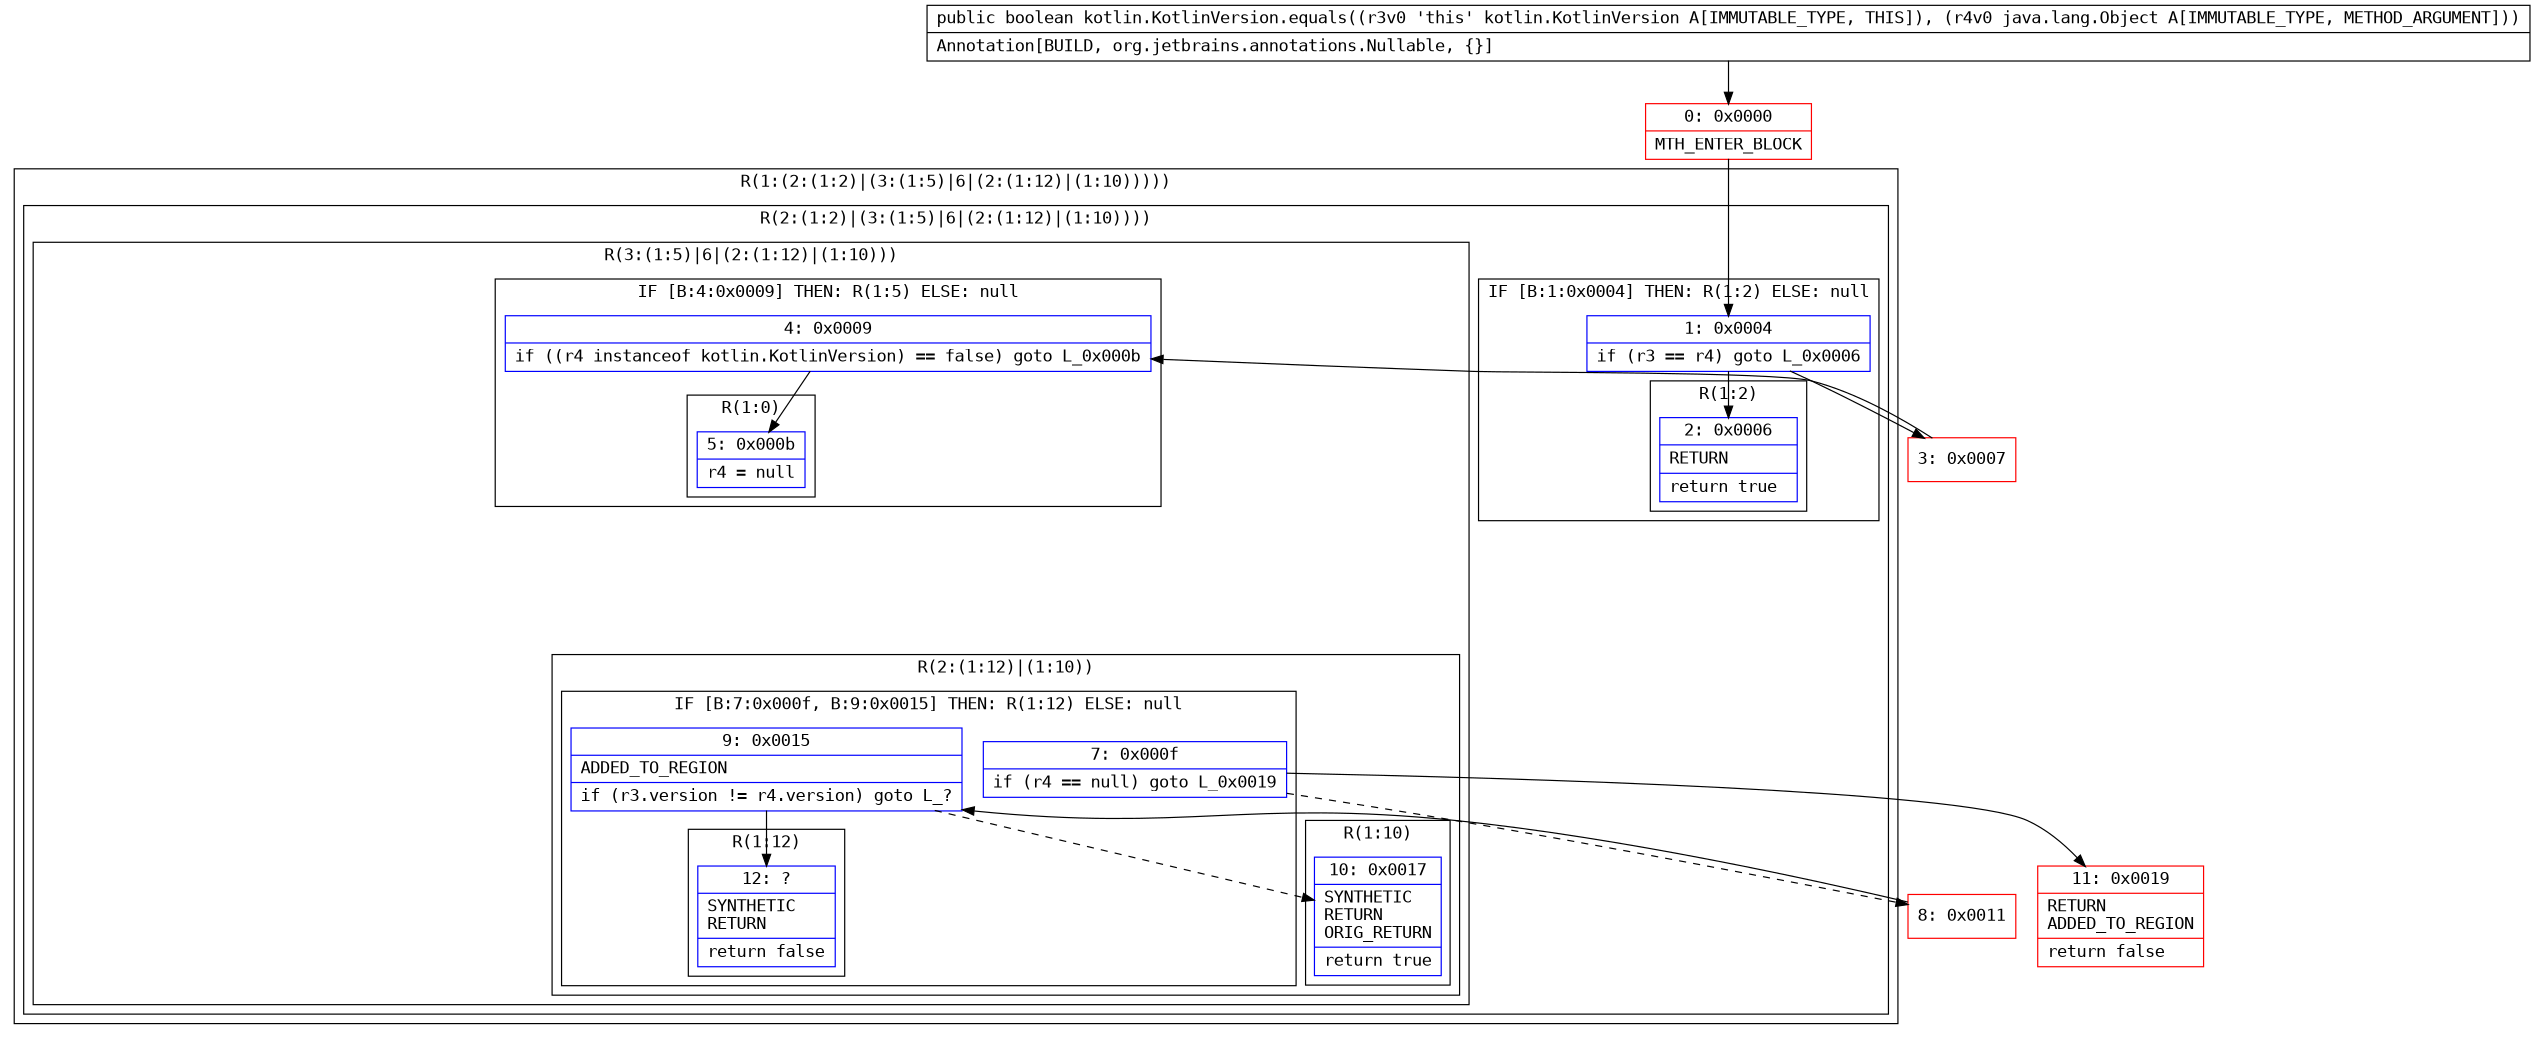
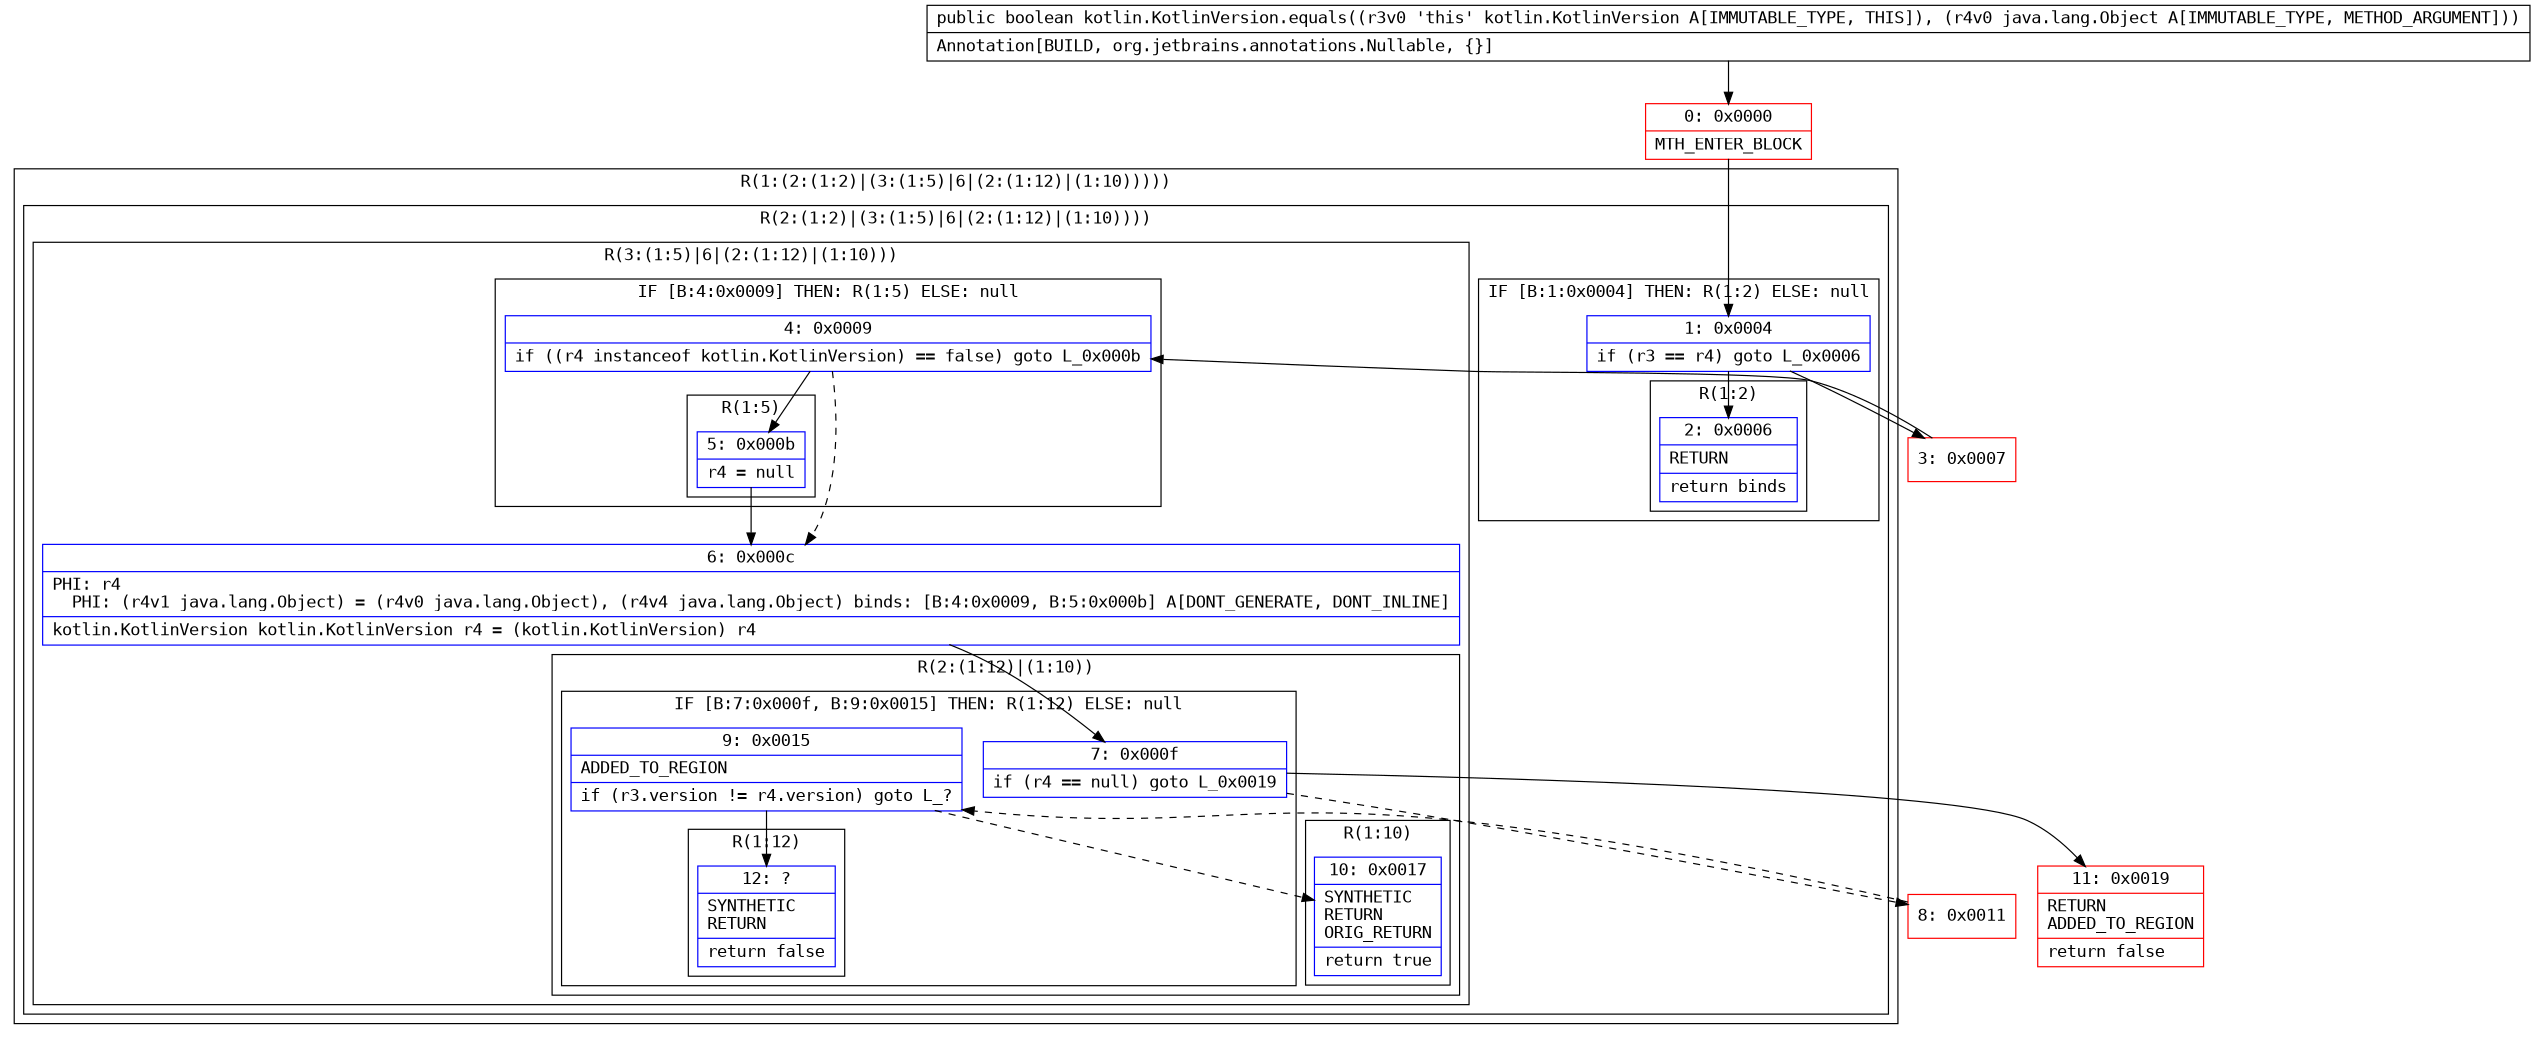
(751, 409) -> (751, 409)
(1723, 487) -> (1729, 487)
none -> (751, 595)
(1327, 813) -> (1327, 813)
